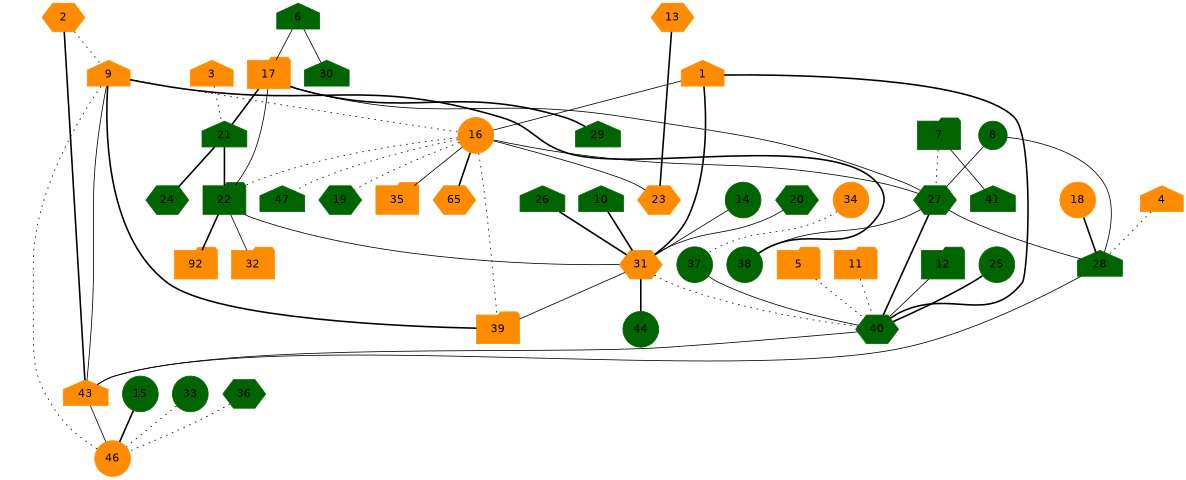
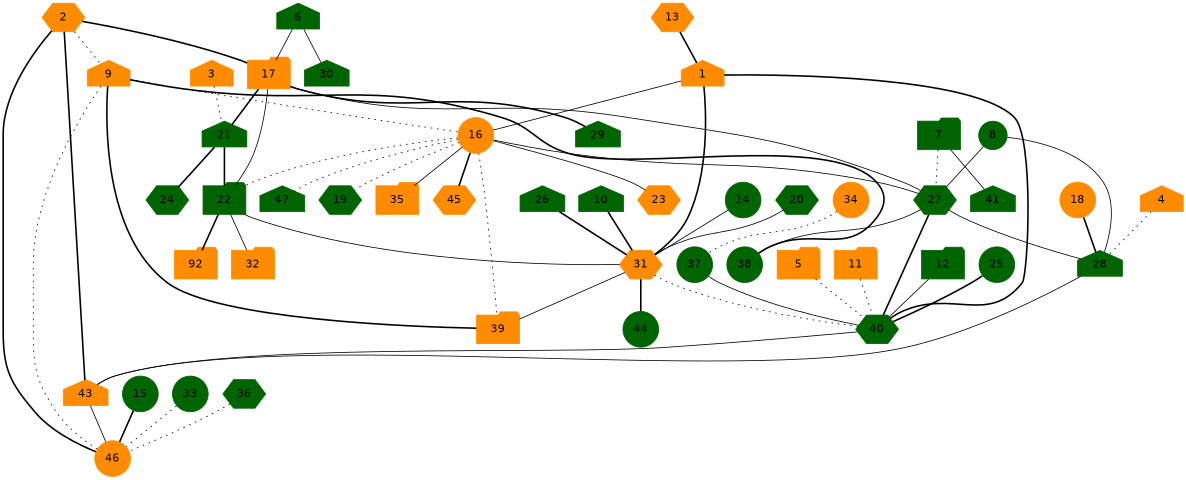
none -> (166, 39)
(666, 109) -> (688, 47)
(454, 200) -> (454, 200)
(94, 233) -> none
none -> (3, 256)
